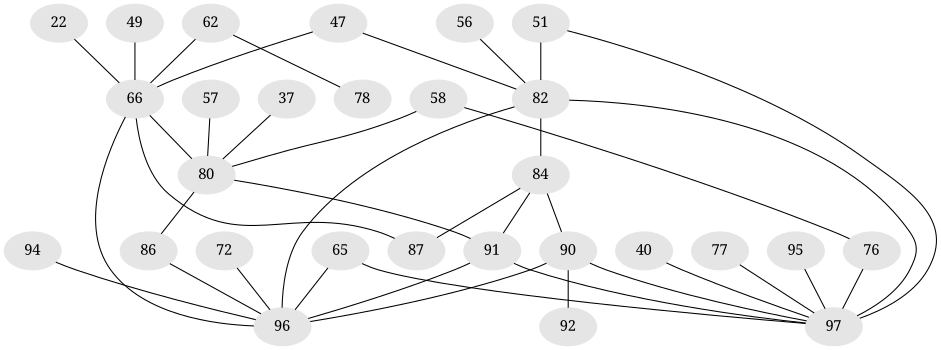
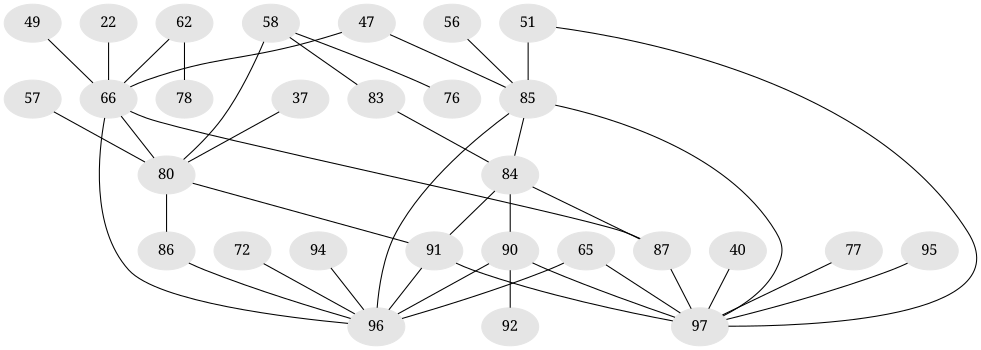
none -> (376, 99)
(541, 99) -> (528, 99)
(853, 289) -> (681, 289)
